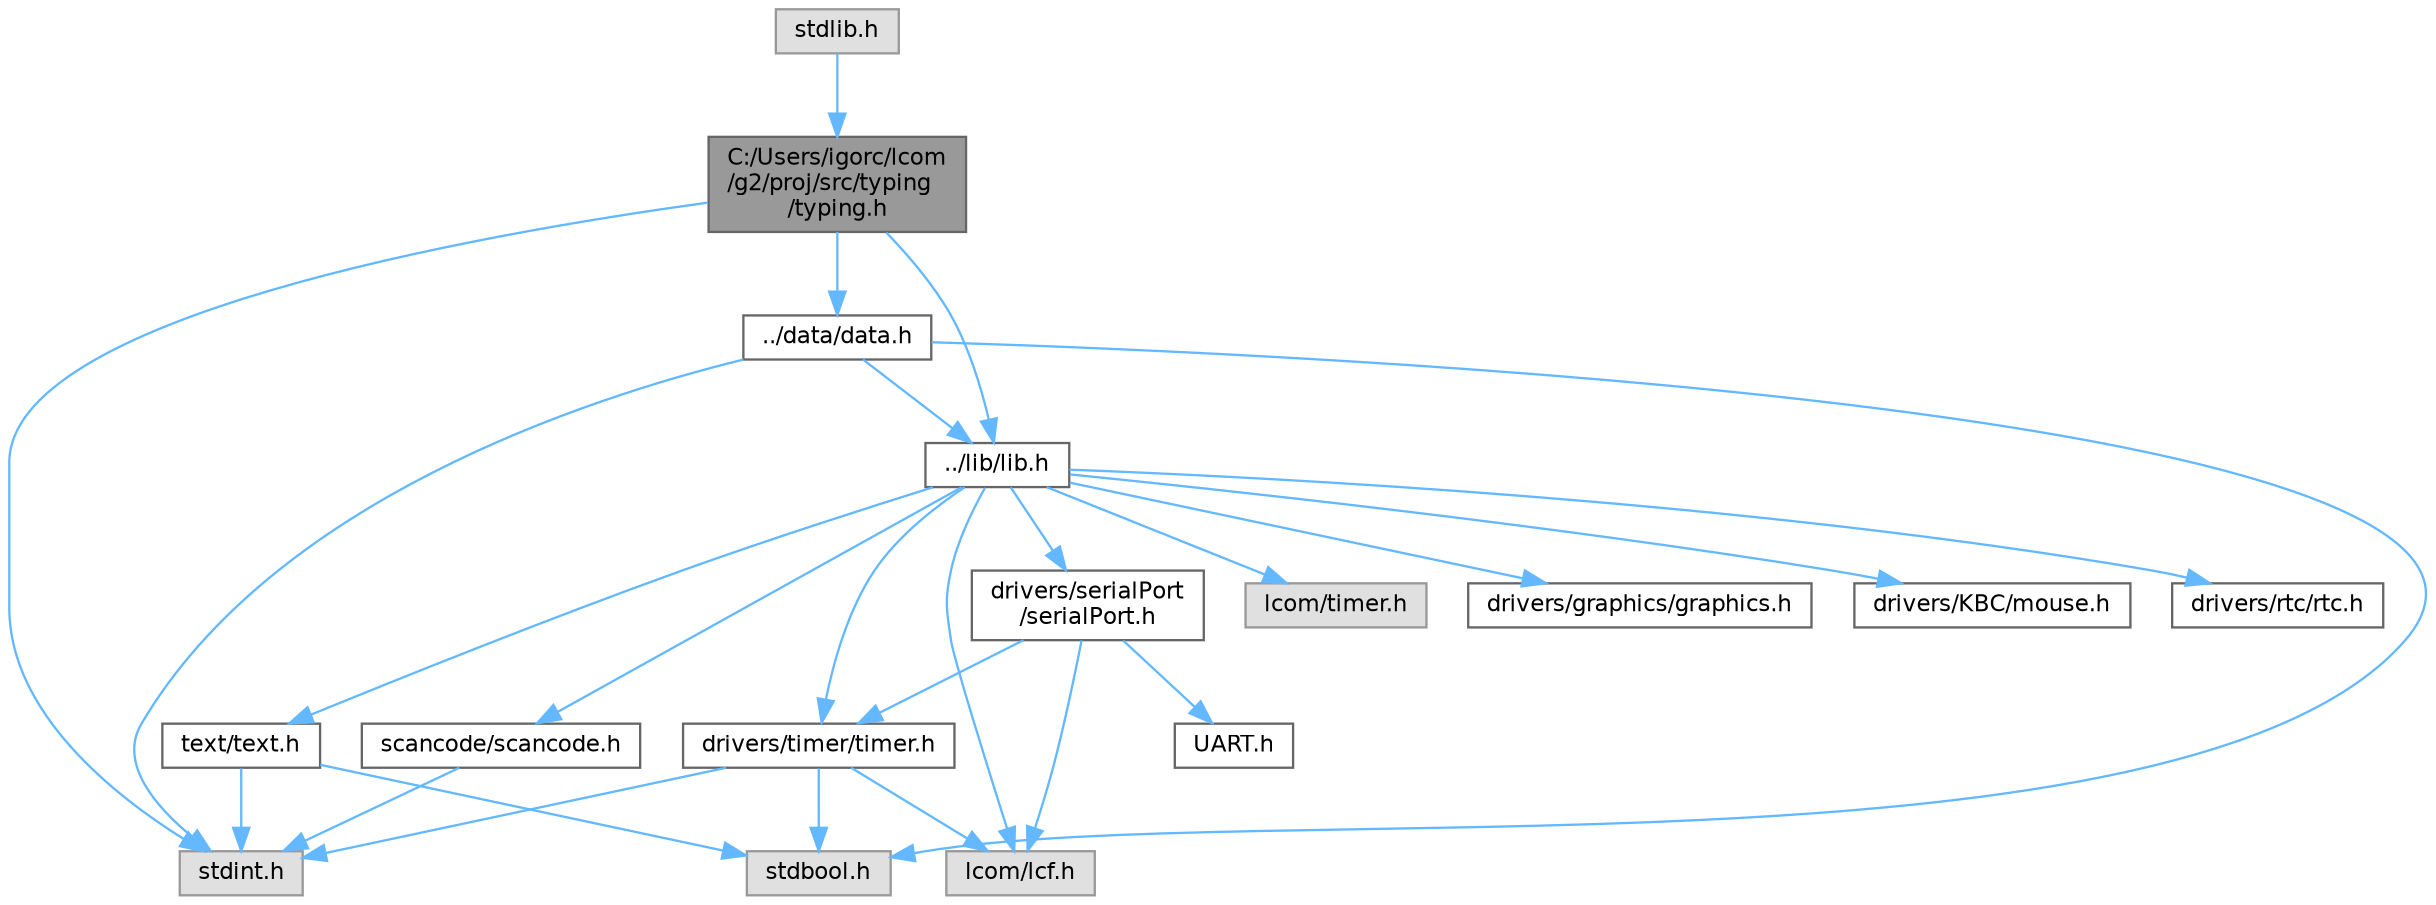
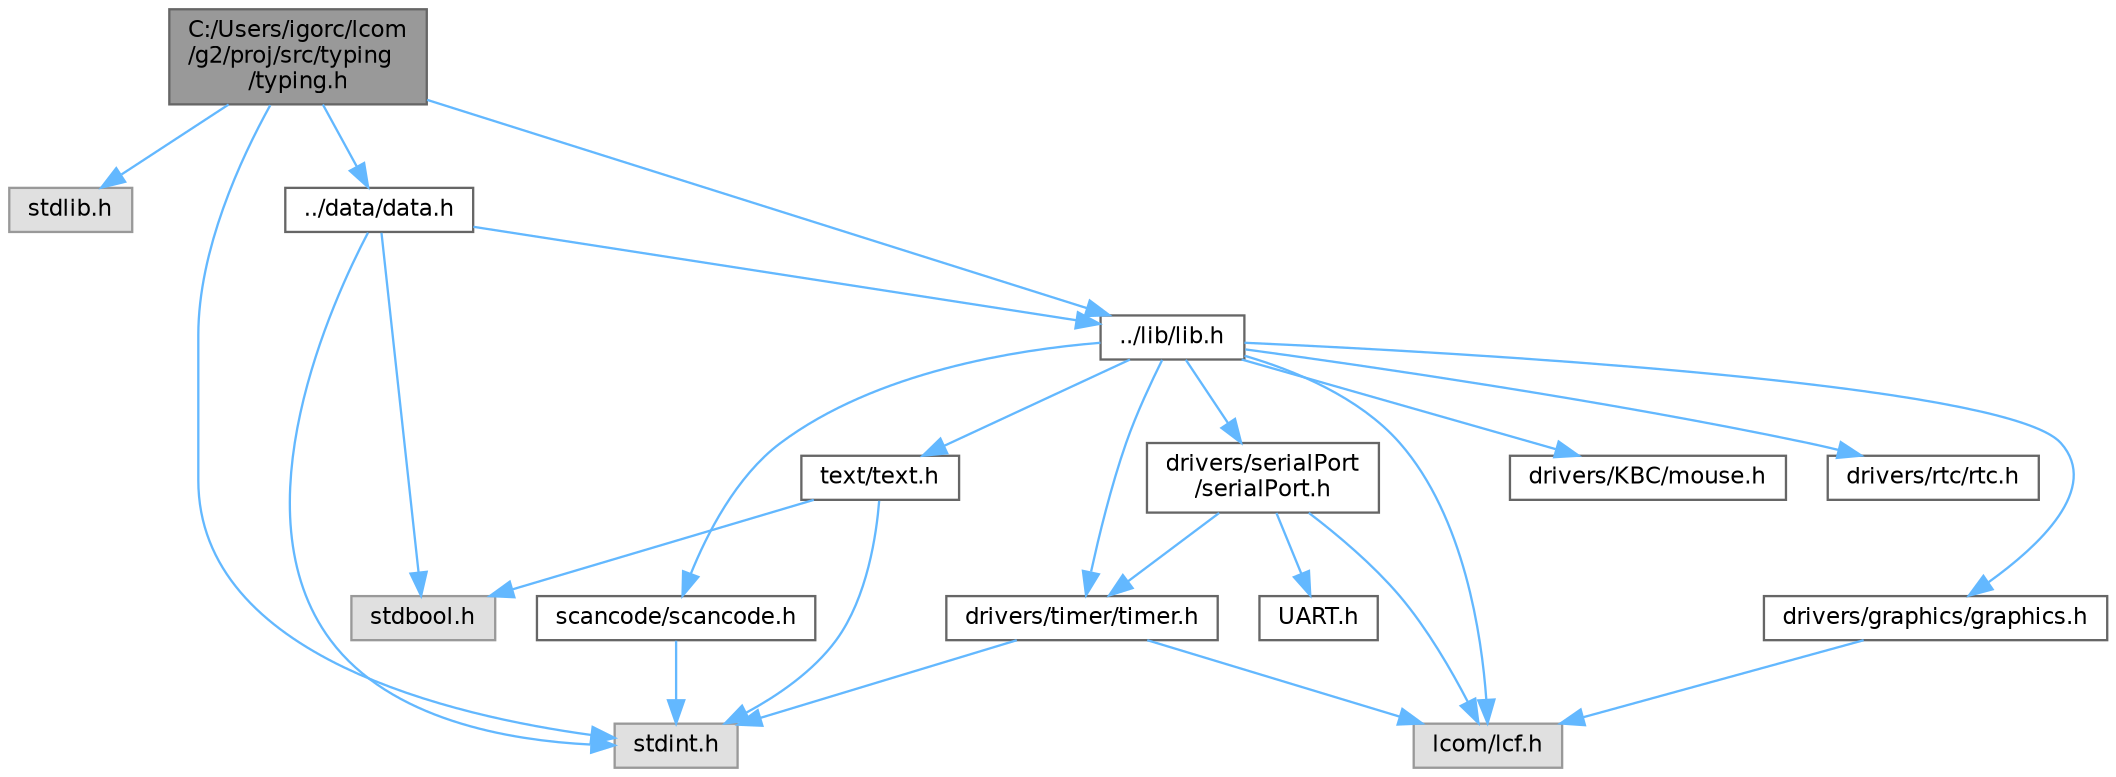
(837, 83) -> (175, 140)
(1336, 605) -> none
none -> (1723, 679)
(819, 798) -> none
